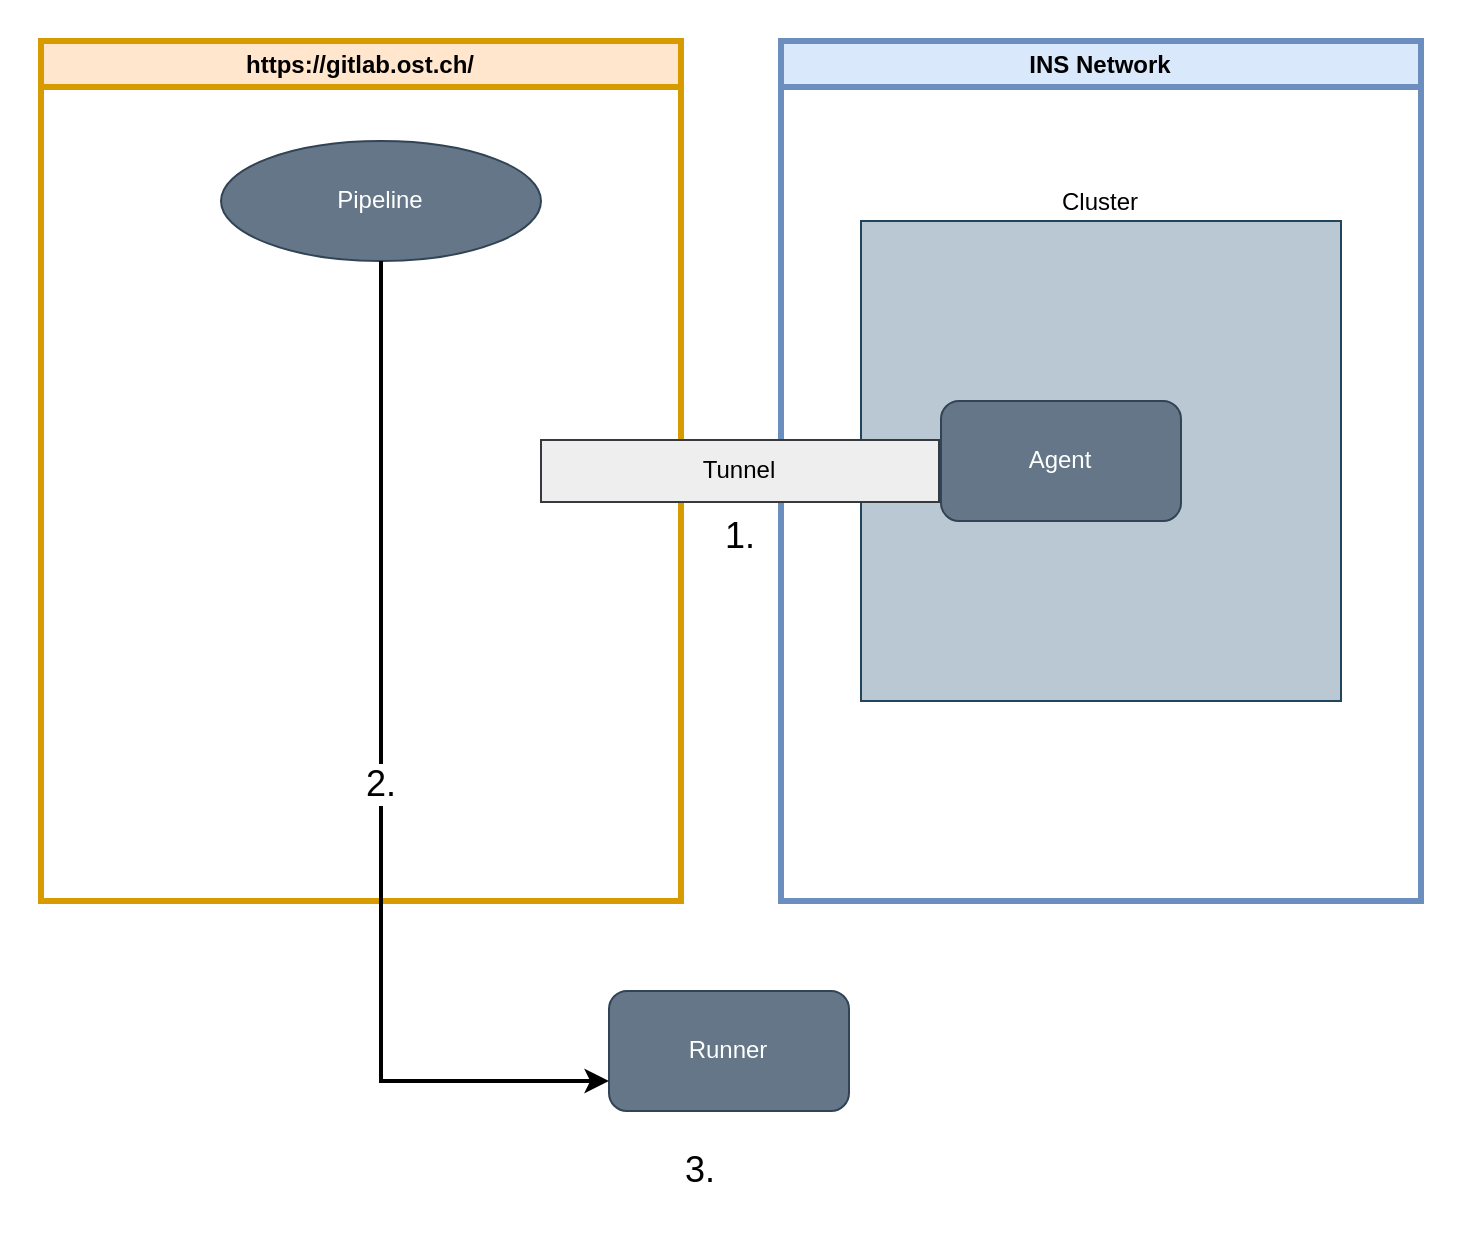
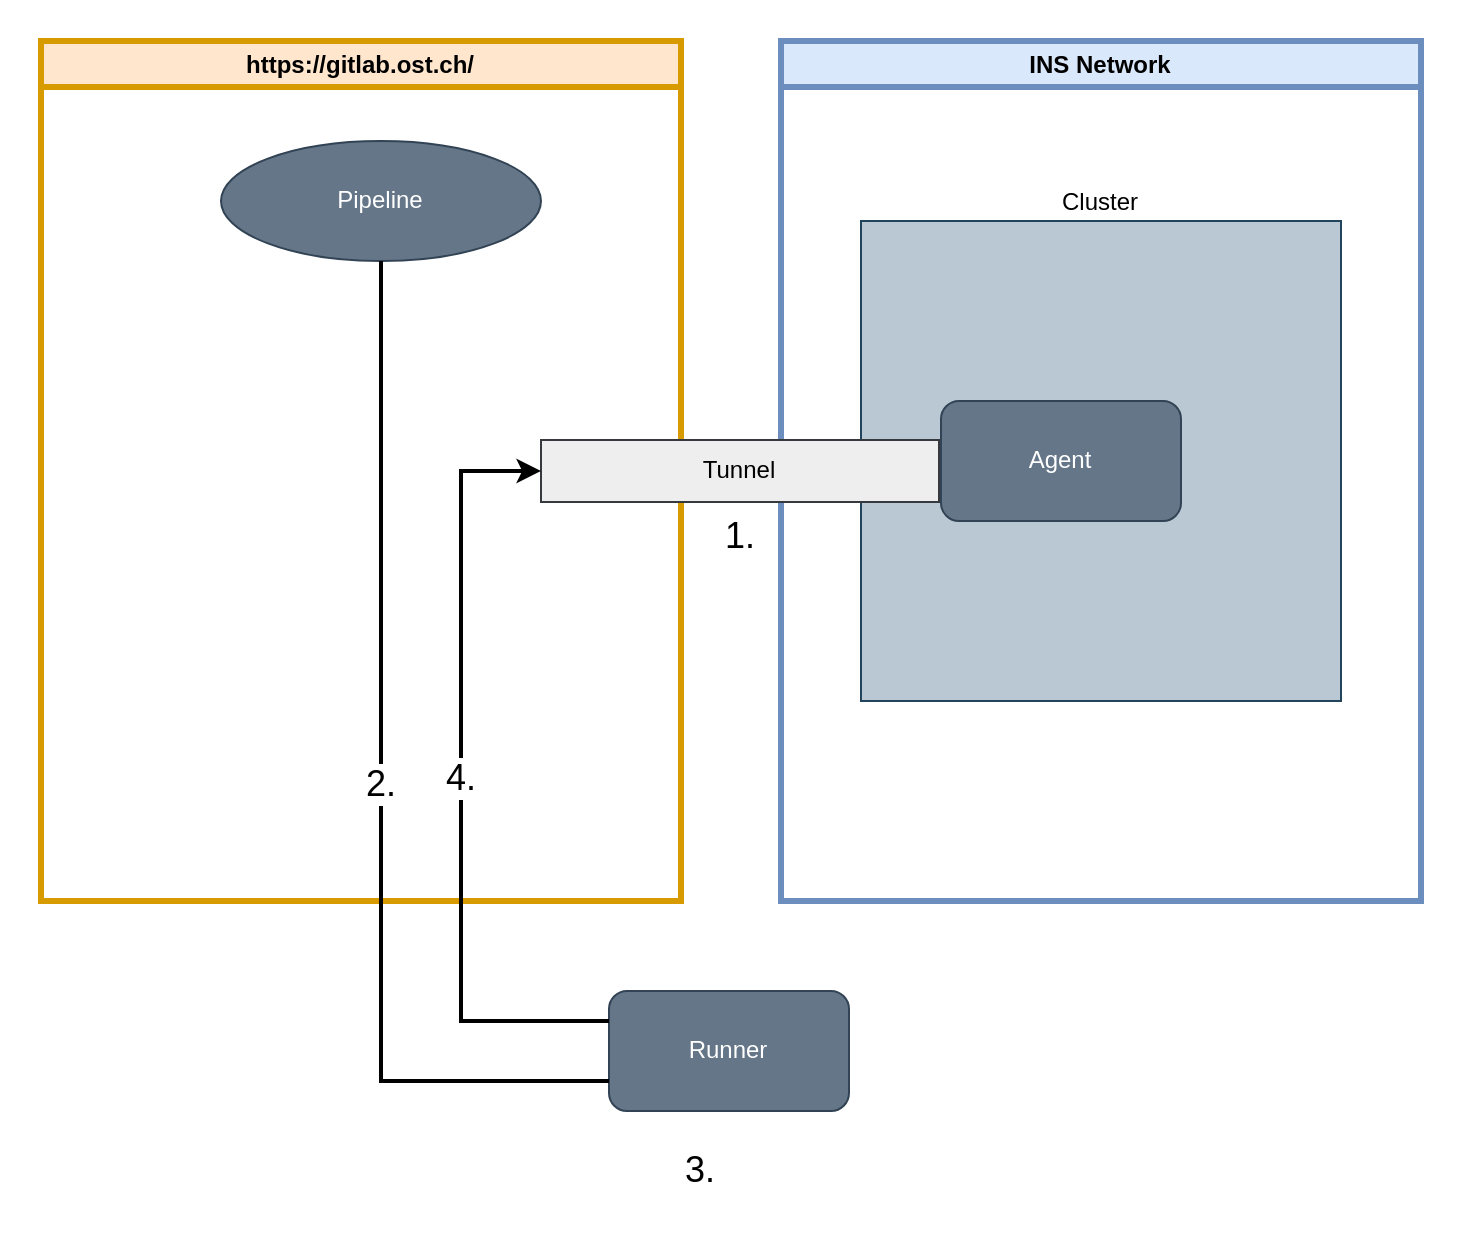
none -> (461, 789)
(590, 1081) -> (598, 1081)
